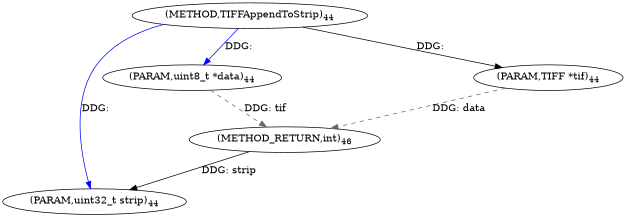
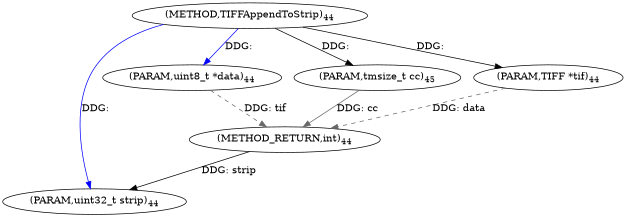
none -> (377, 78)
(347, 139) -> (347, 139)
